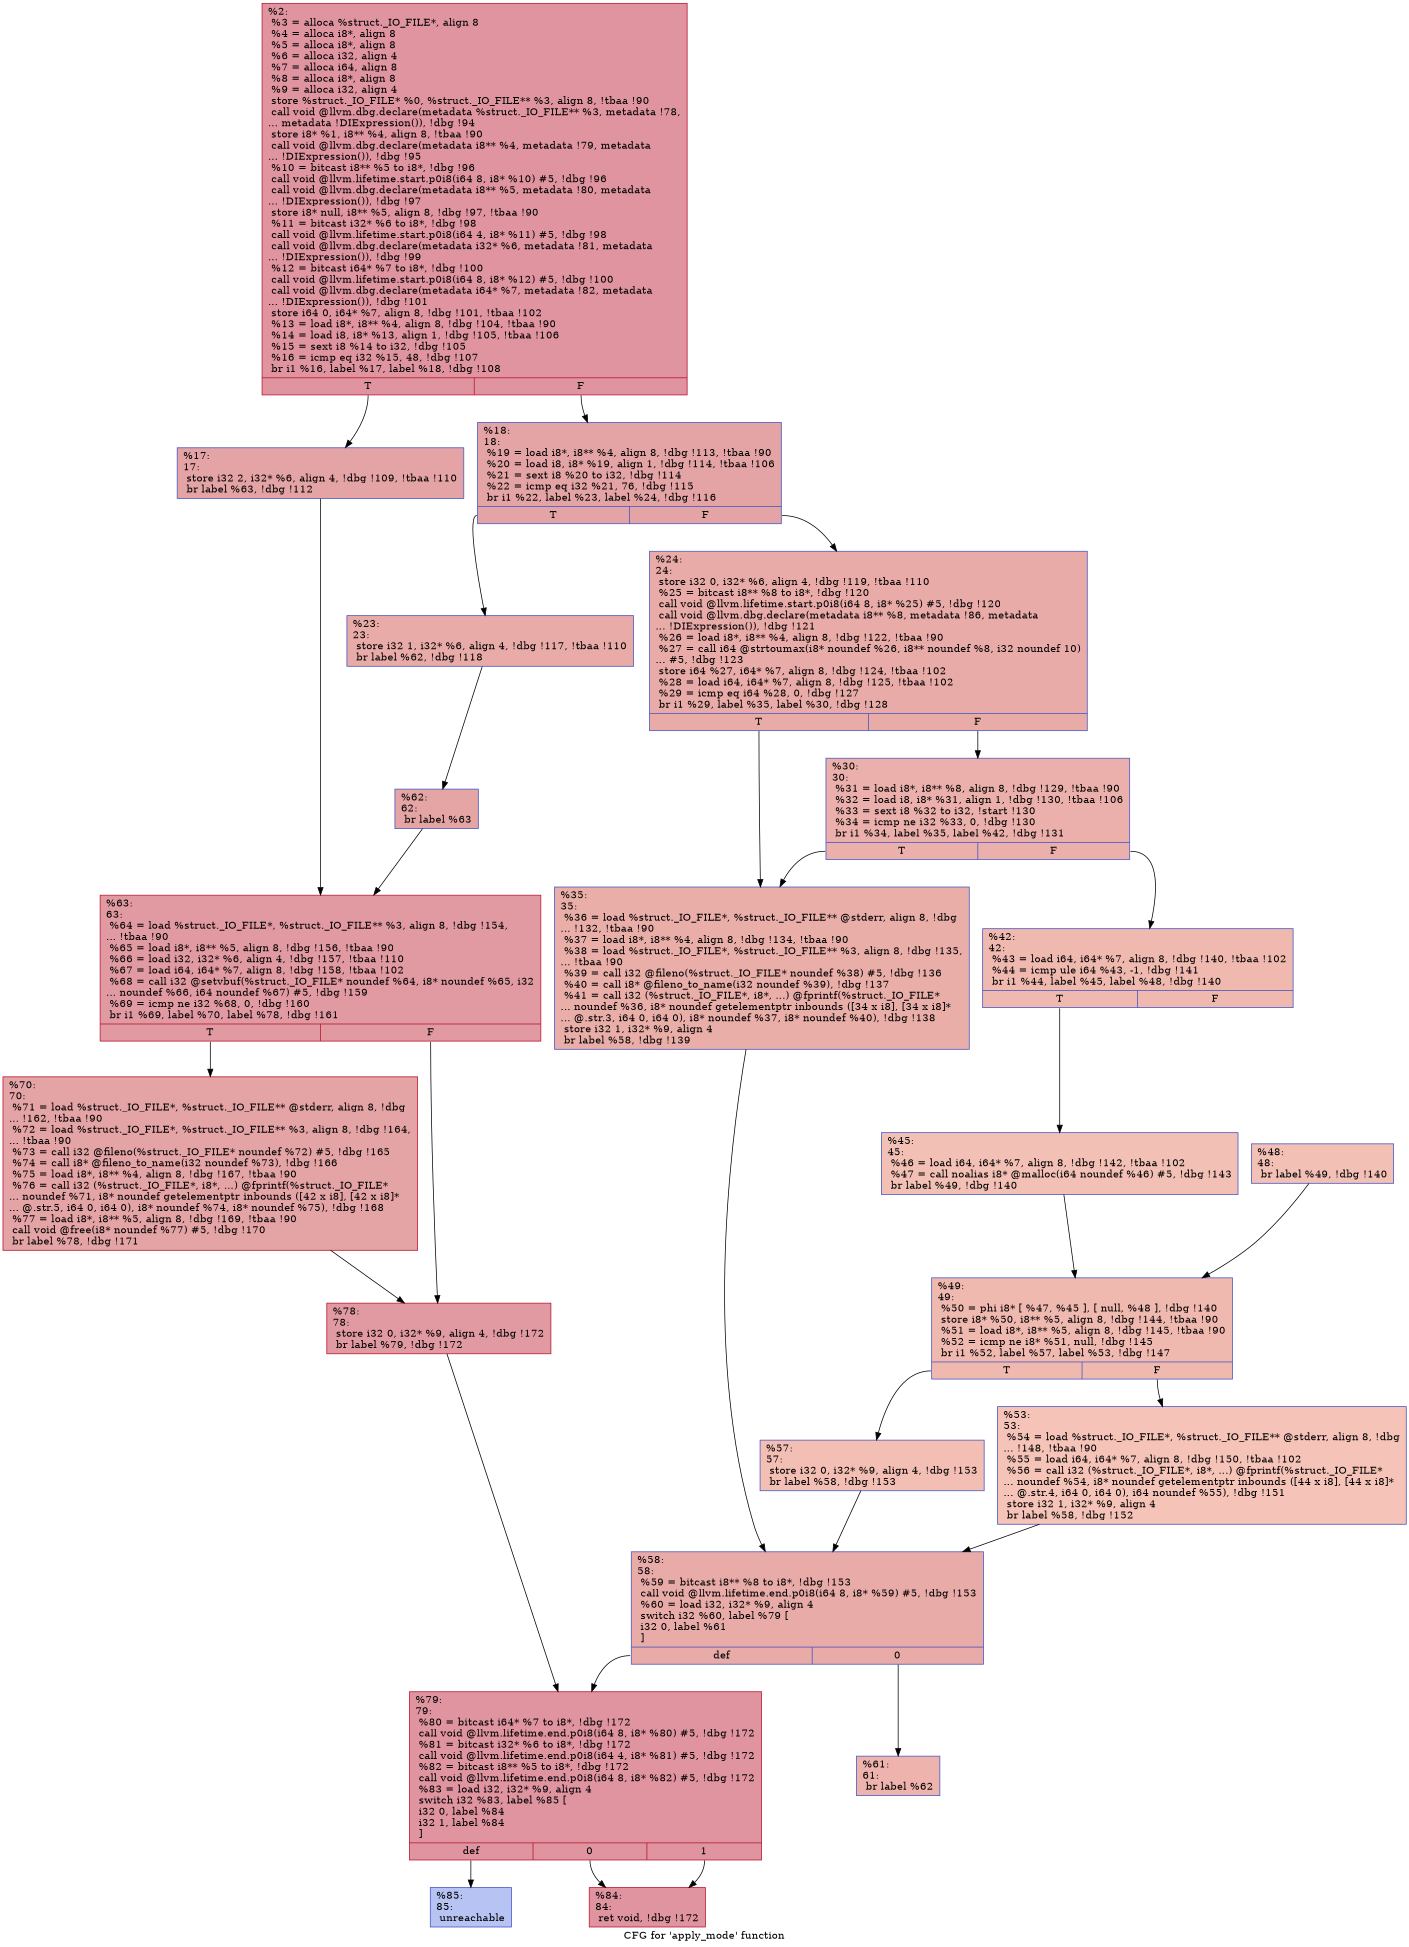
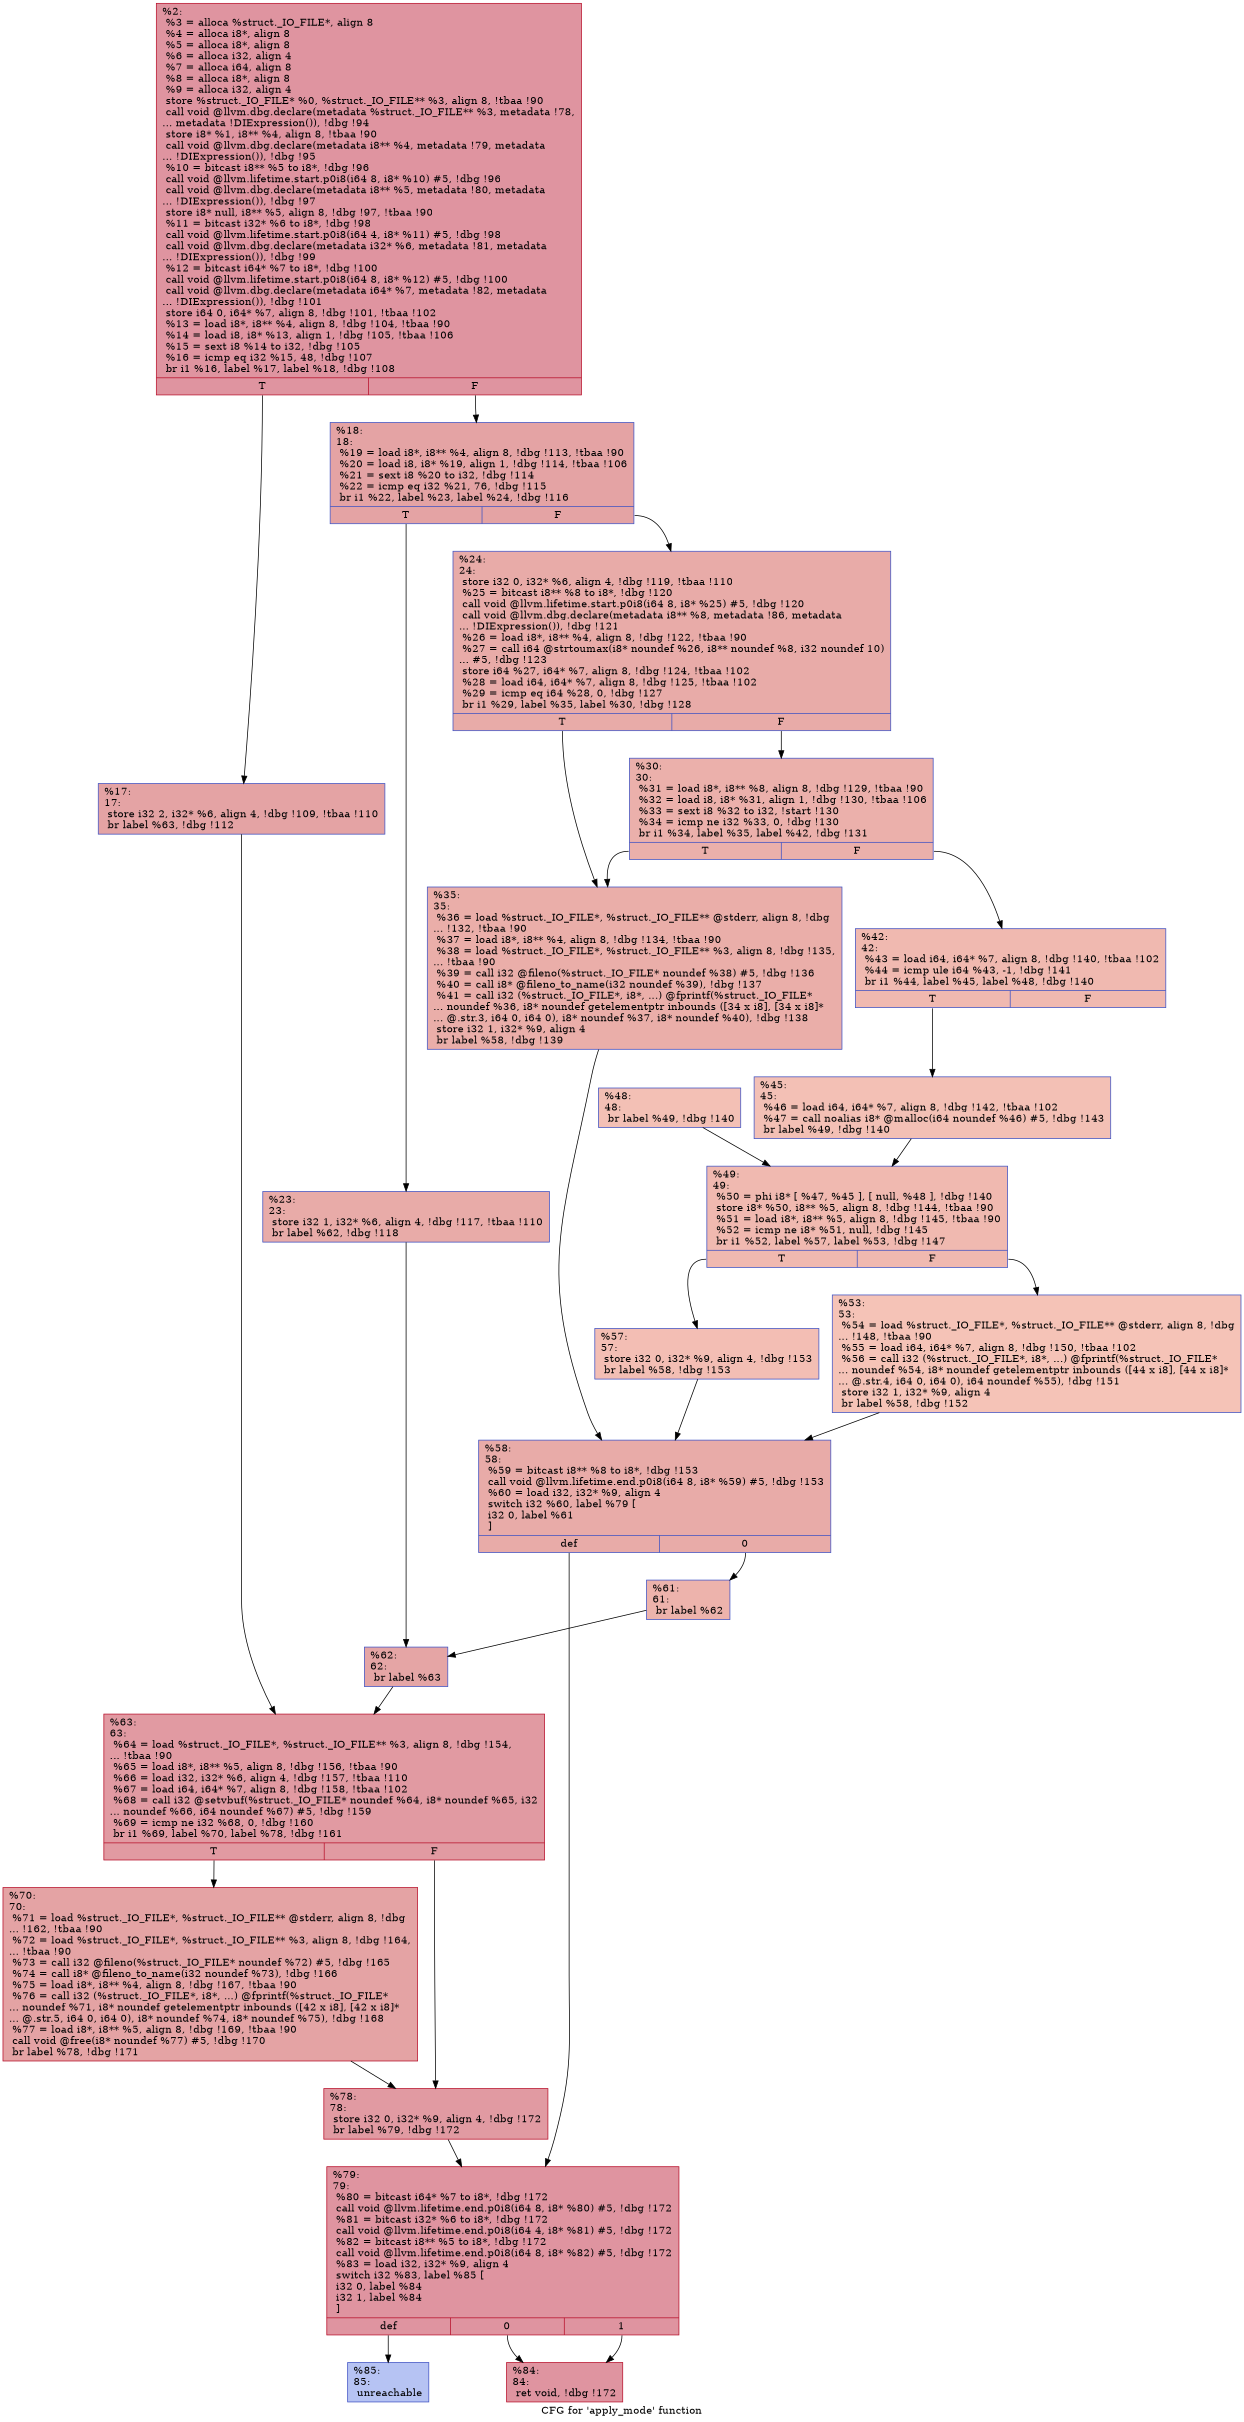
none -> (551, 1632)
